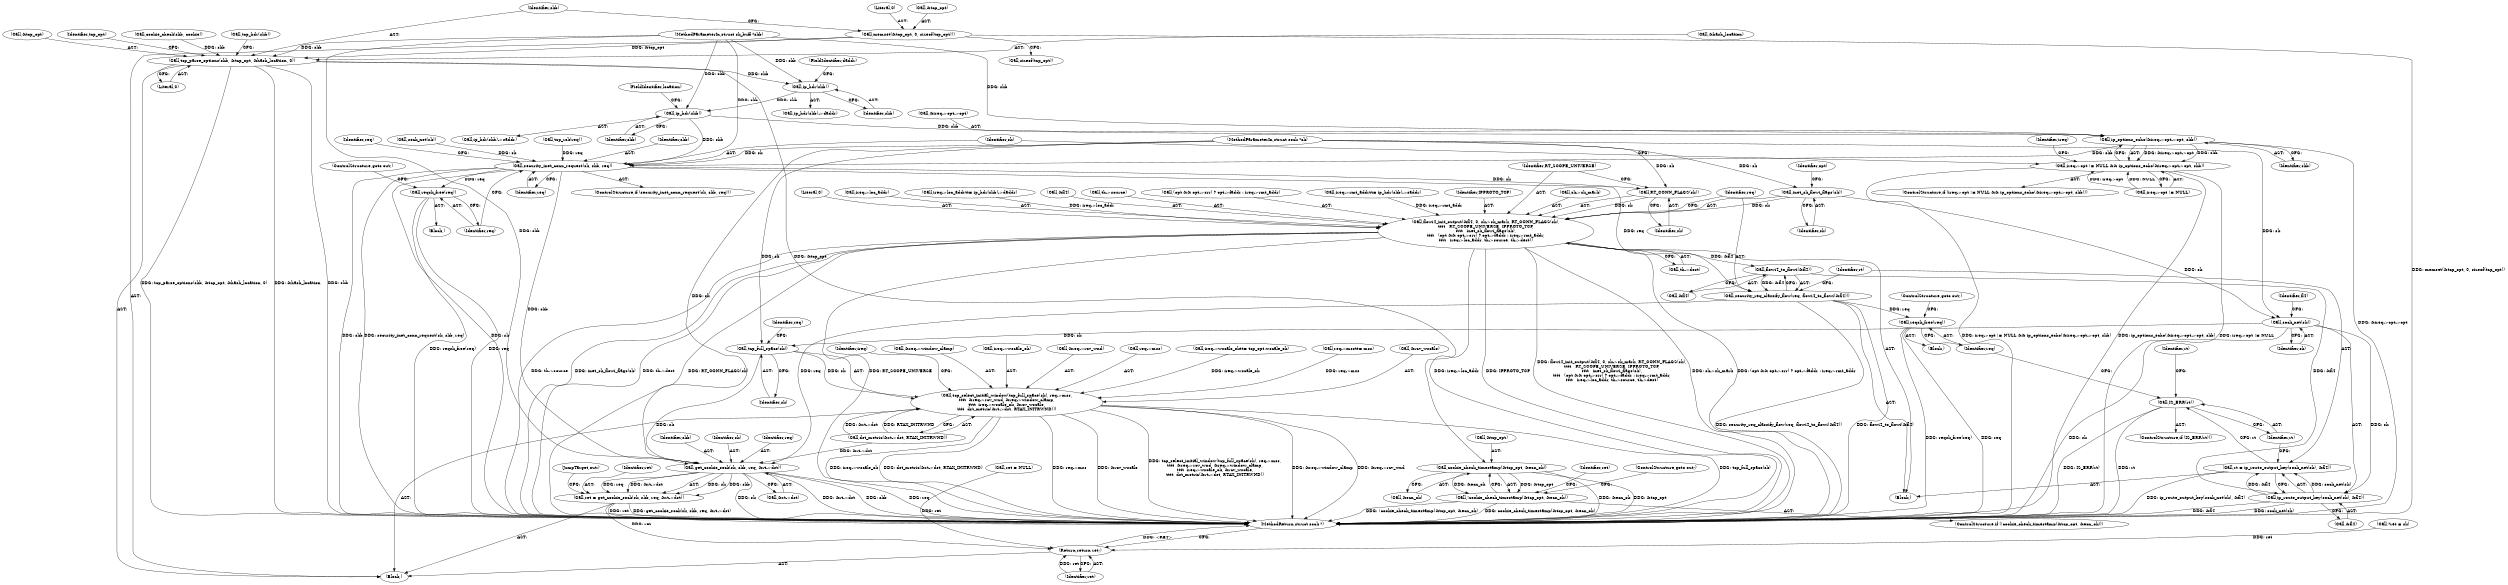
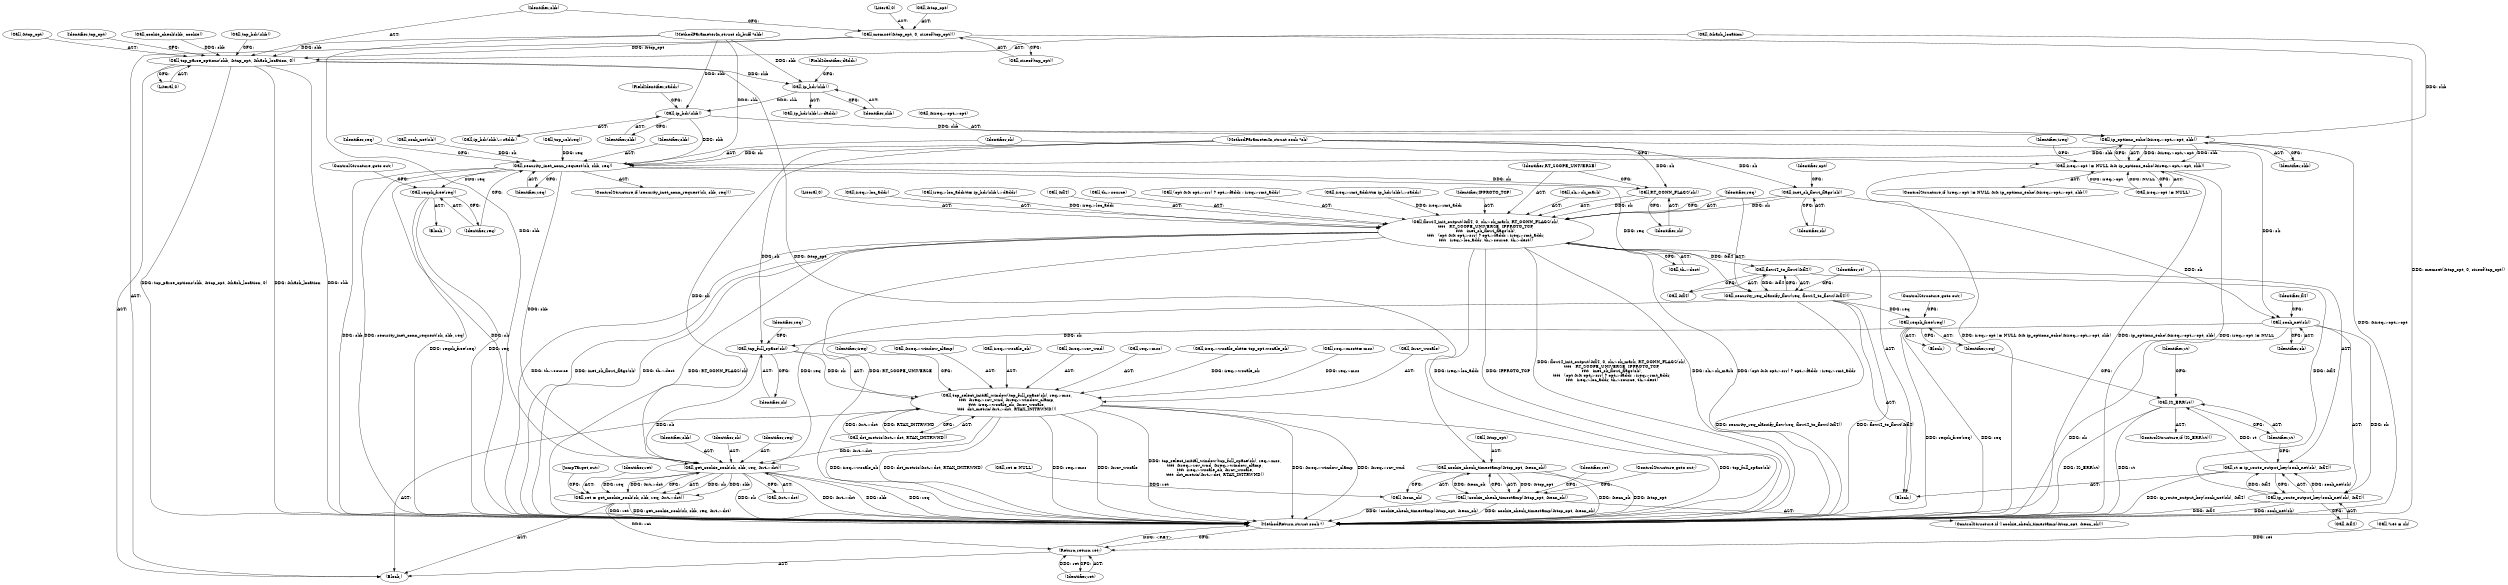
none -> (989, 45)
(656, 87) -> (656, 87)
(1408, 128) -> (2231, 39)
(2248, 438) -> (2248, 438)
none -> (672, 481)
(945, 527) -> (1204, 490)
